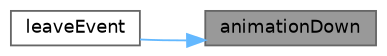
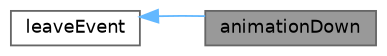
(163, 40) -> (182, 16)
